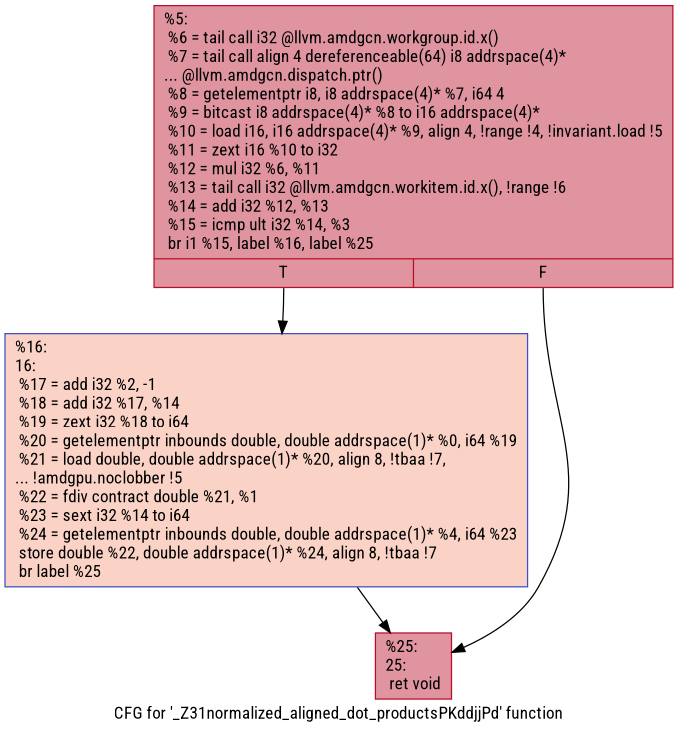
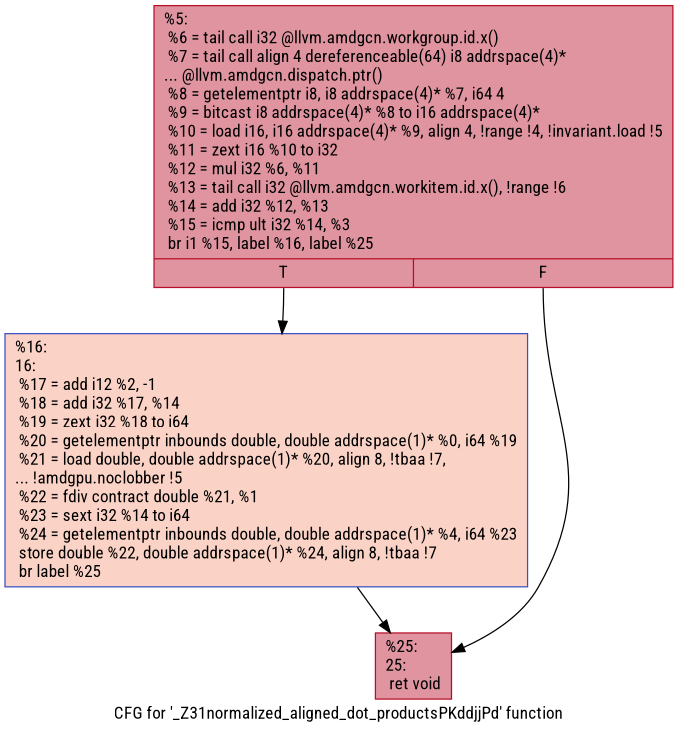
(86, 385) -> (86, 385)
